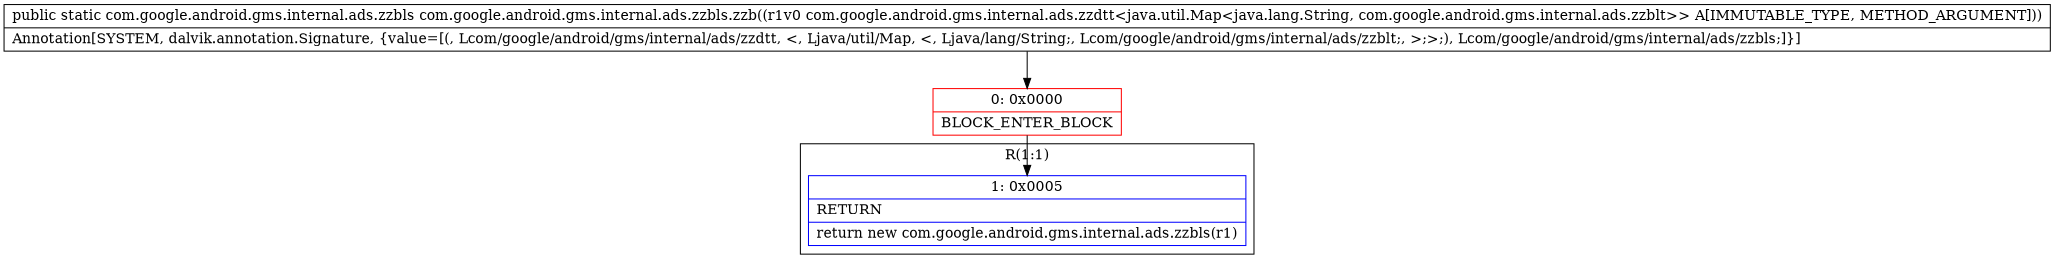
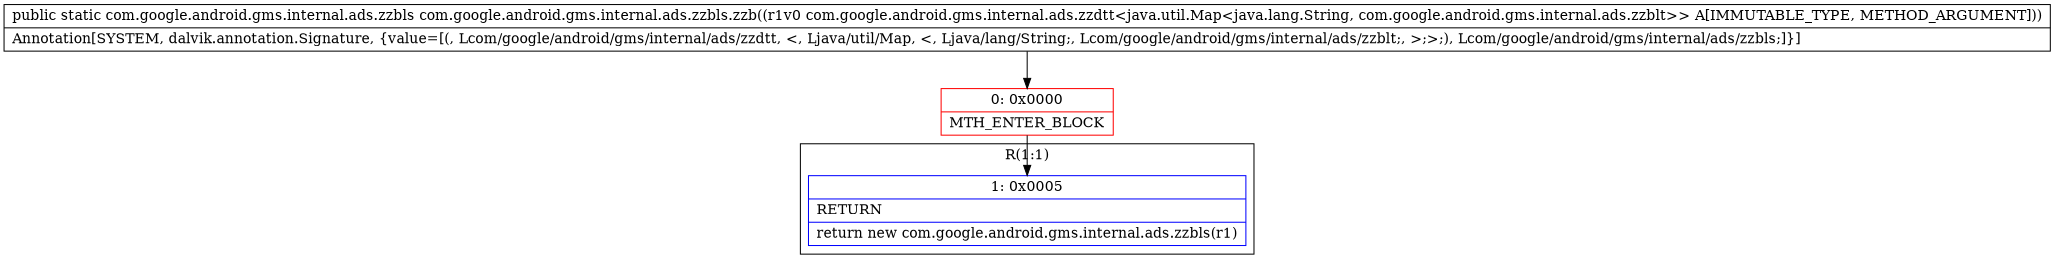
(1027, 123) -> (1027, 123)
